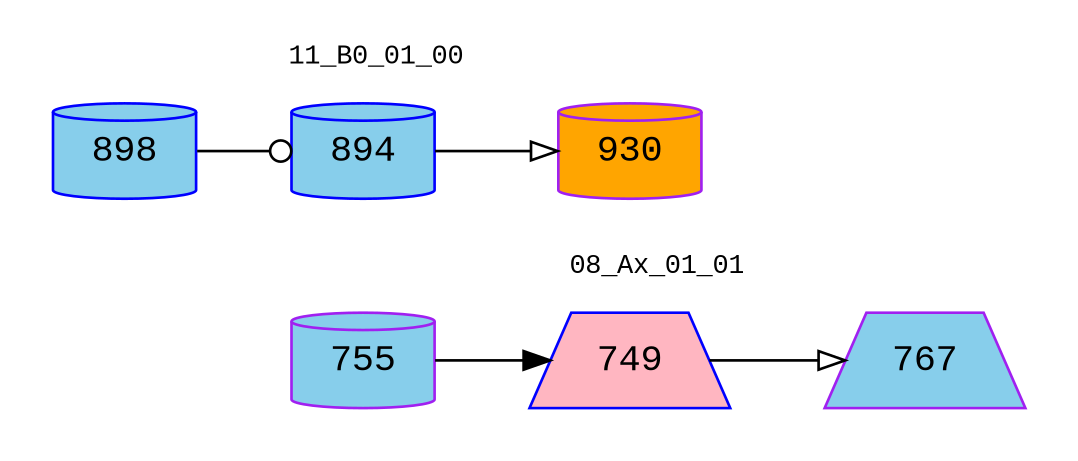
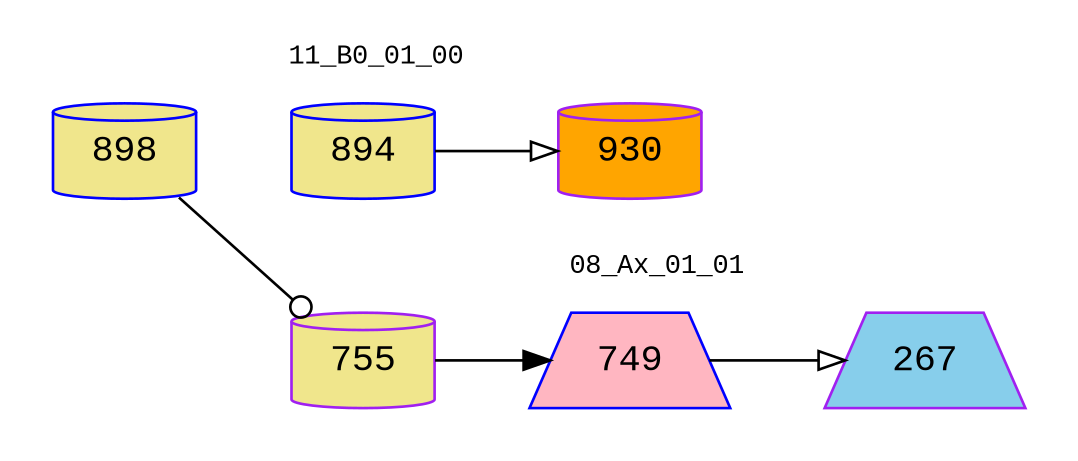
(125, 151) -> (125, 151)
(233, 151) -> (236, 249)
(363, 151) -> (363, 151)
(363, 360) -> (363, 360)
(925, 360) -> (925, 360)
